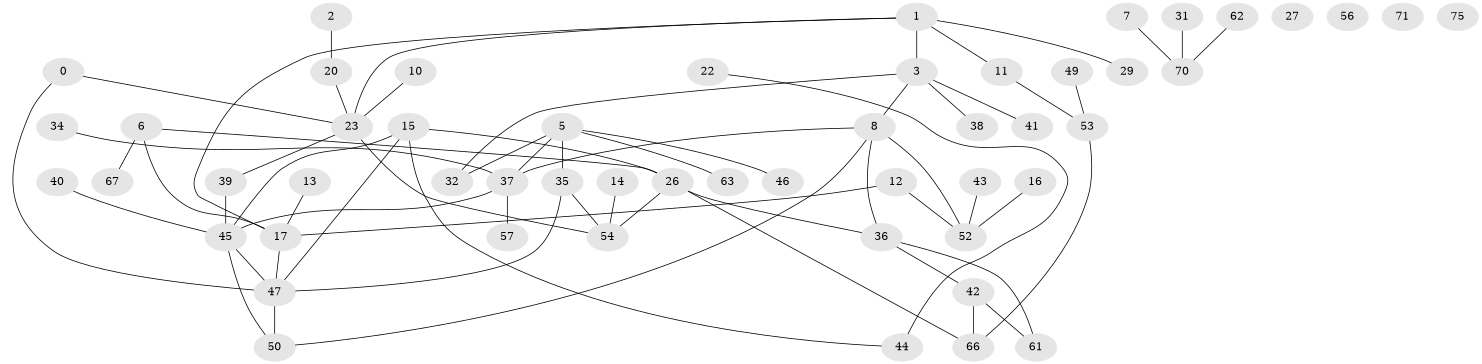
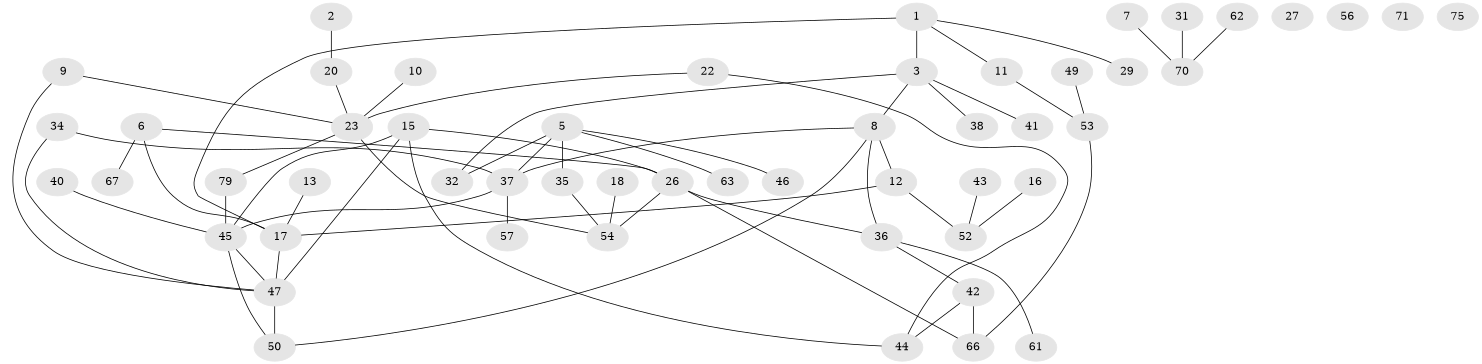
(465, 41) -> (526, 86)
(63, 72) -> (63, 72)
(930, 176) -> (885, 155)
(226, 182) -> (226, 182)
(618, 182) -> (618, 182)
(448, 277) -> (102, 254)
(1009, 323) -> (938, 320)
